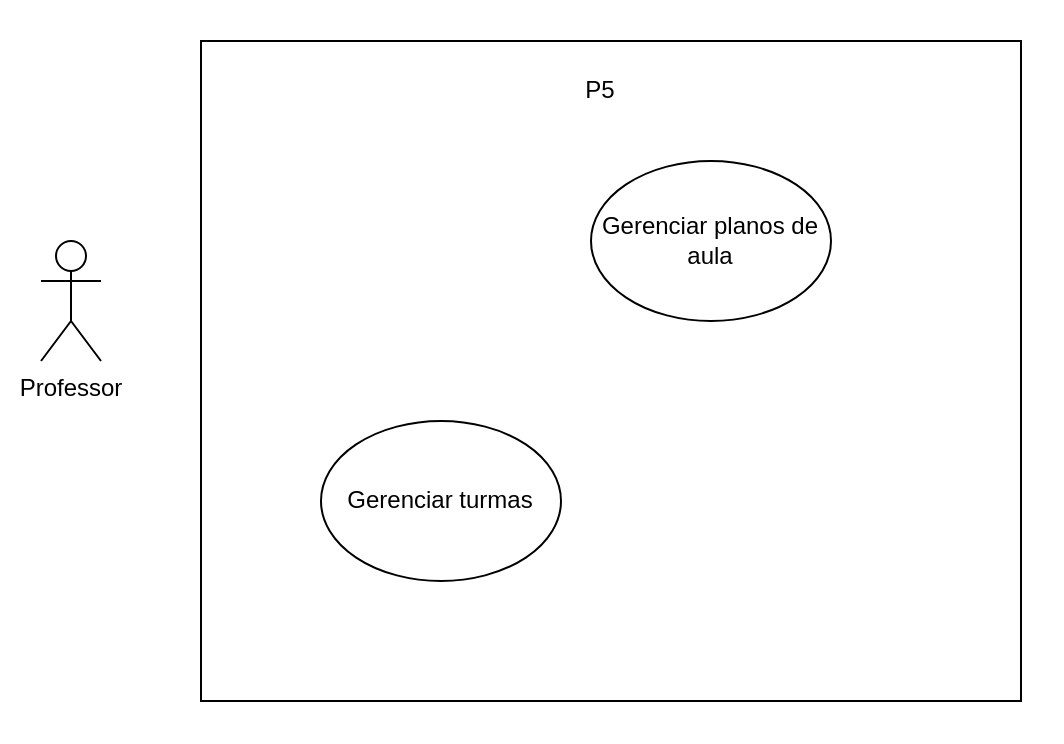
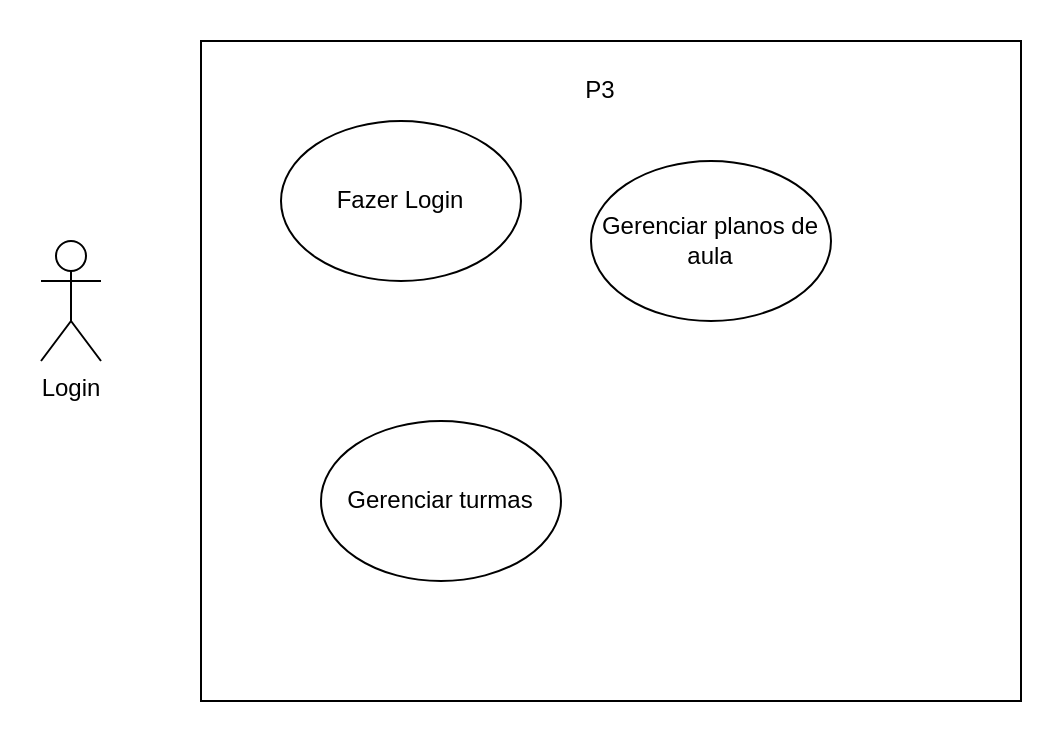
(601, 91) -> (601, 91)
none -> (401, 201)
(72, 389) -> (72, 389)
